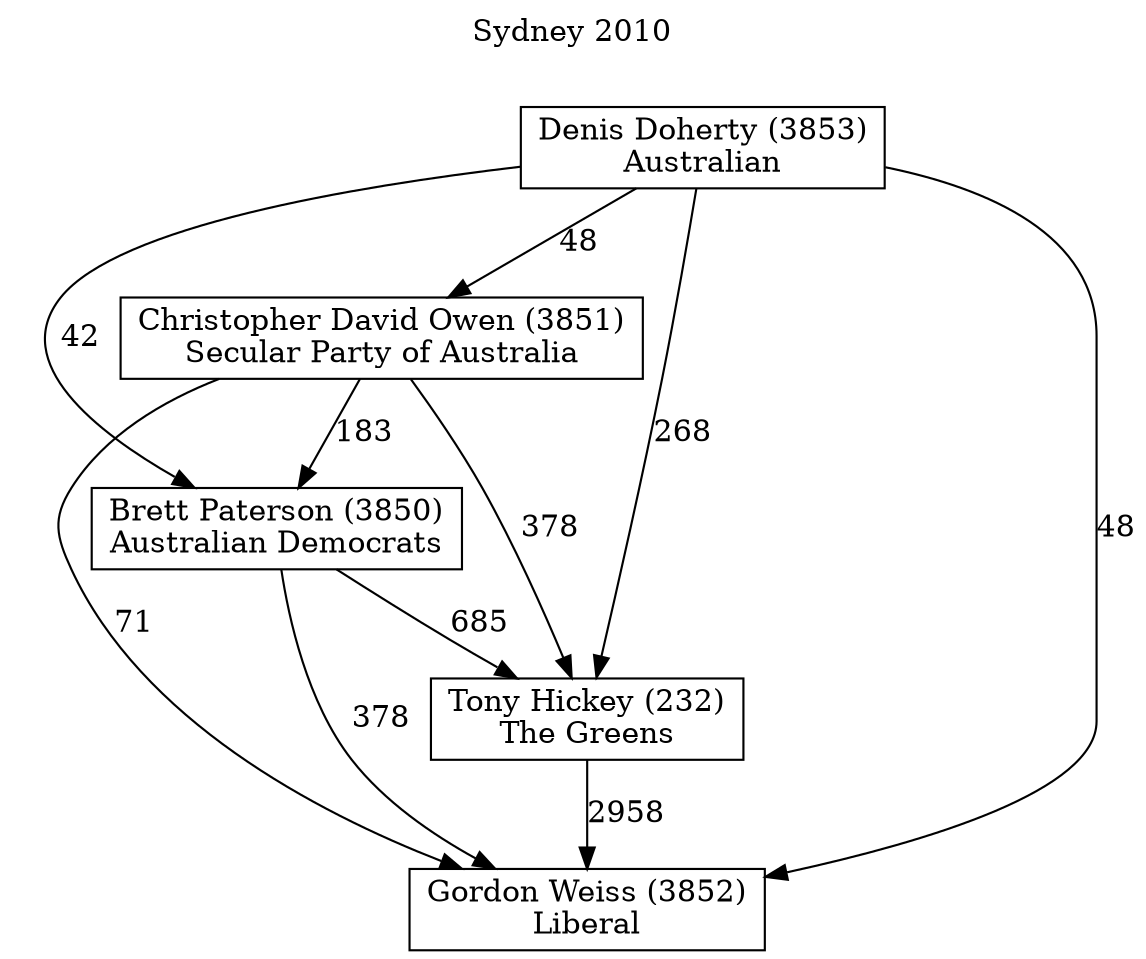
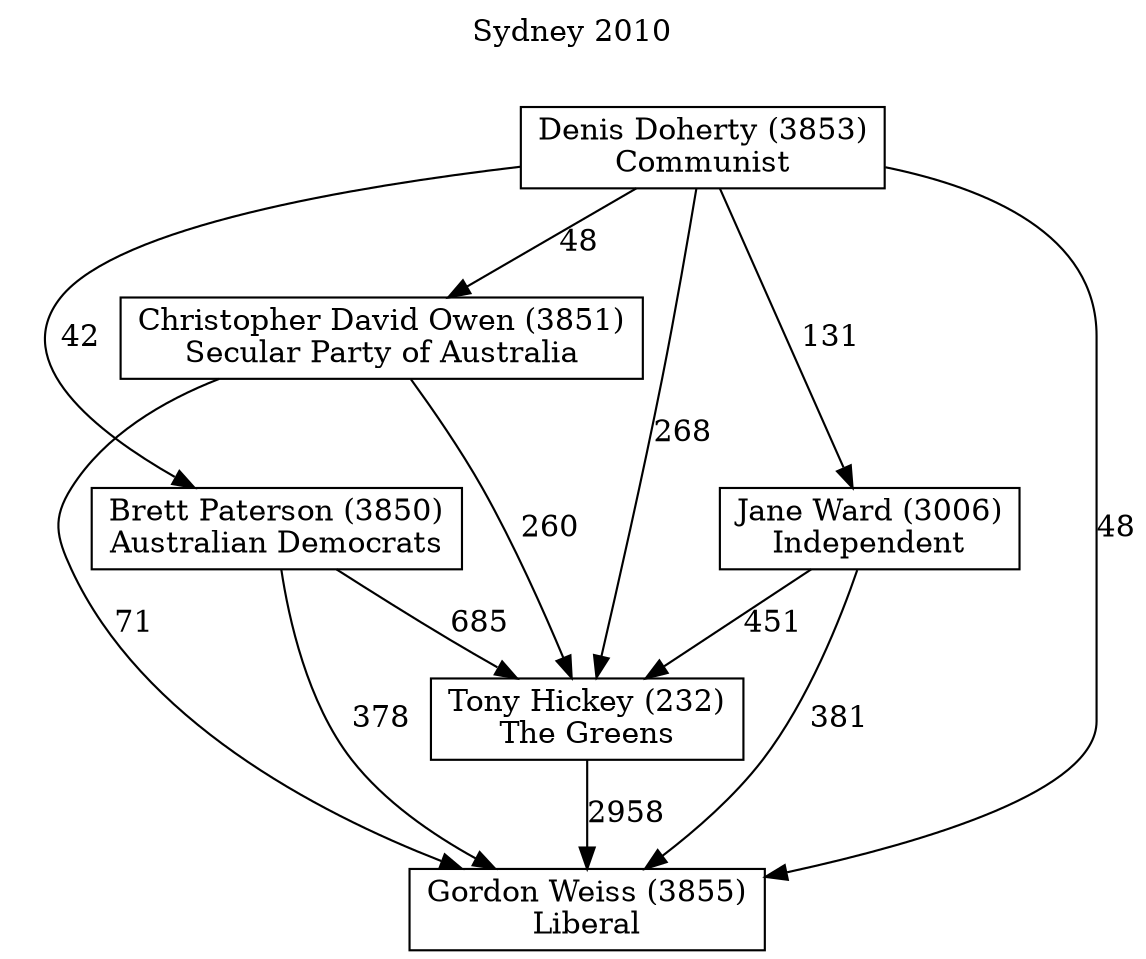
(703, 148) -> (703, 148)
(335, 424) -> none
(551, 529) -> (551, 529)
none -> (870, 529)
(587, 910) -> (587, 910)
